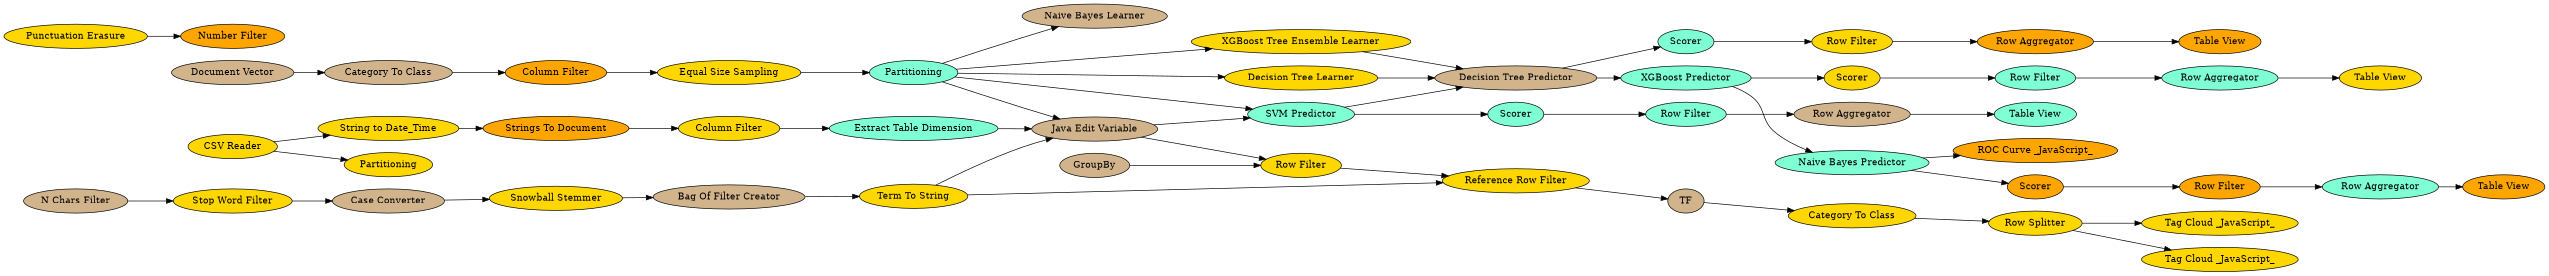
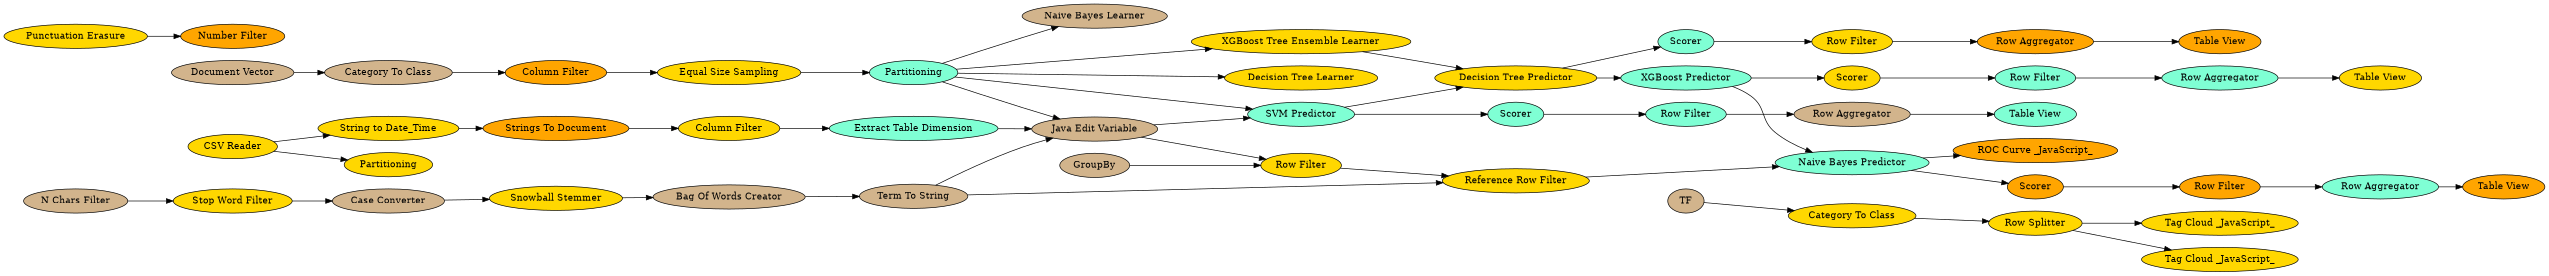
(1403, 78) -> none
(1516, 78) -> (1516, 78)
(1618, 193) -> (1679, 172)
(914, 196) -> (914, 196)
(729, 197) -> (729, 197)
